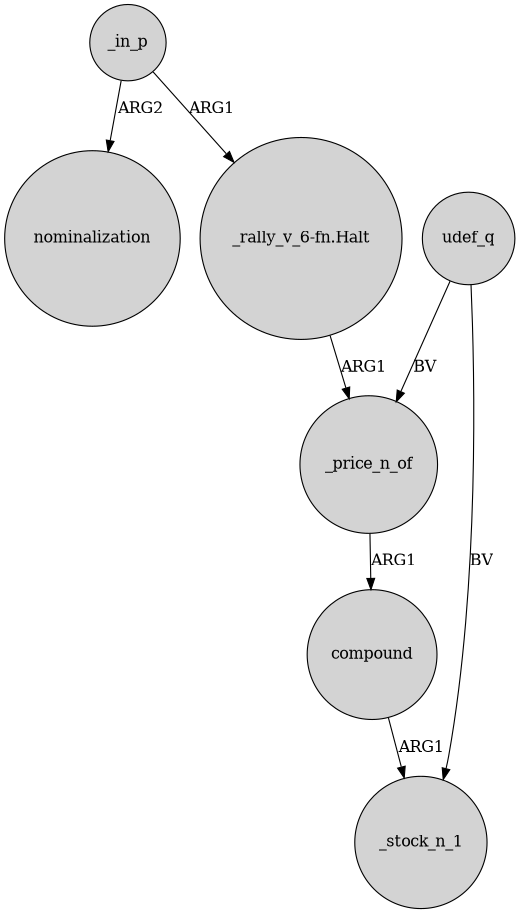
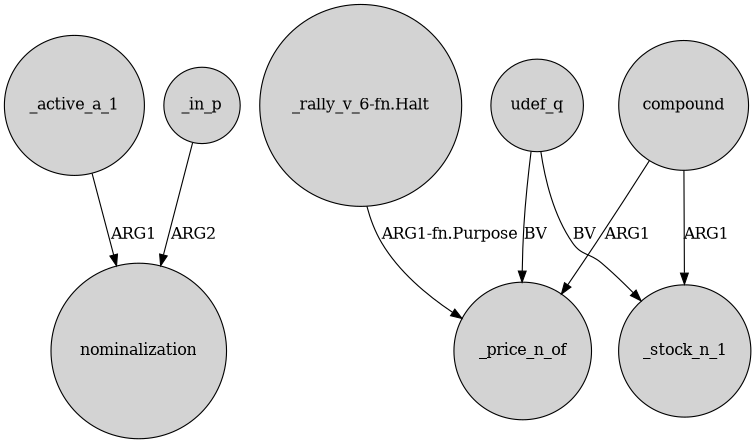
none -> (74, 105)
(190, 113) -> none
(364, 368) -> (450, 235)
(370, 556) -> (609, 223)
